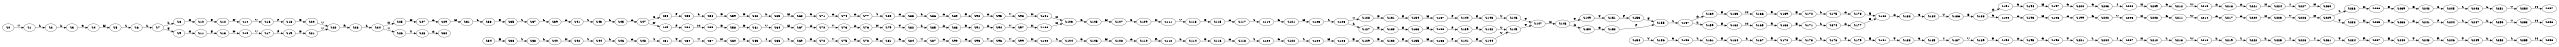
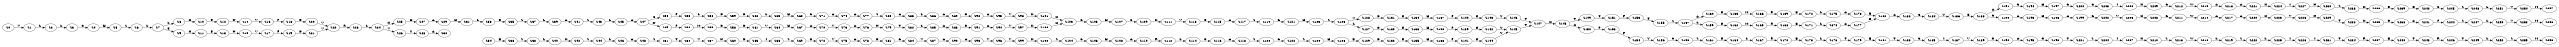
(2339, 14) -> (2338, 7)
(1599, 28) -> (1599, 28)
(1636, 28) -> (1623, 35)
